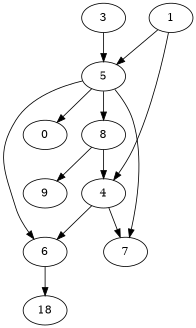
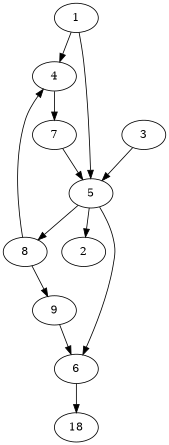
(45, 135) -> (84, 252)
(139, 157) -> (70, 161)
(77, 220) -> (64, 336)
